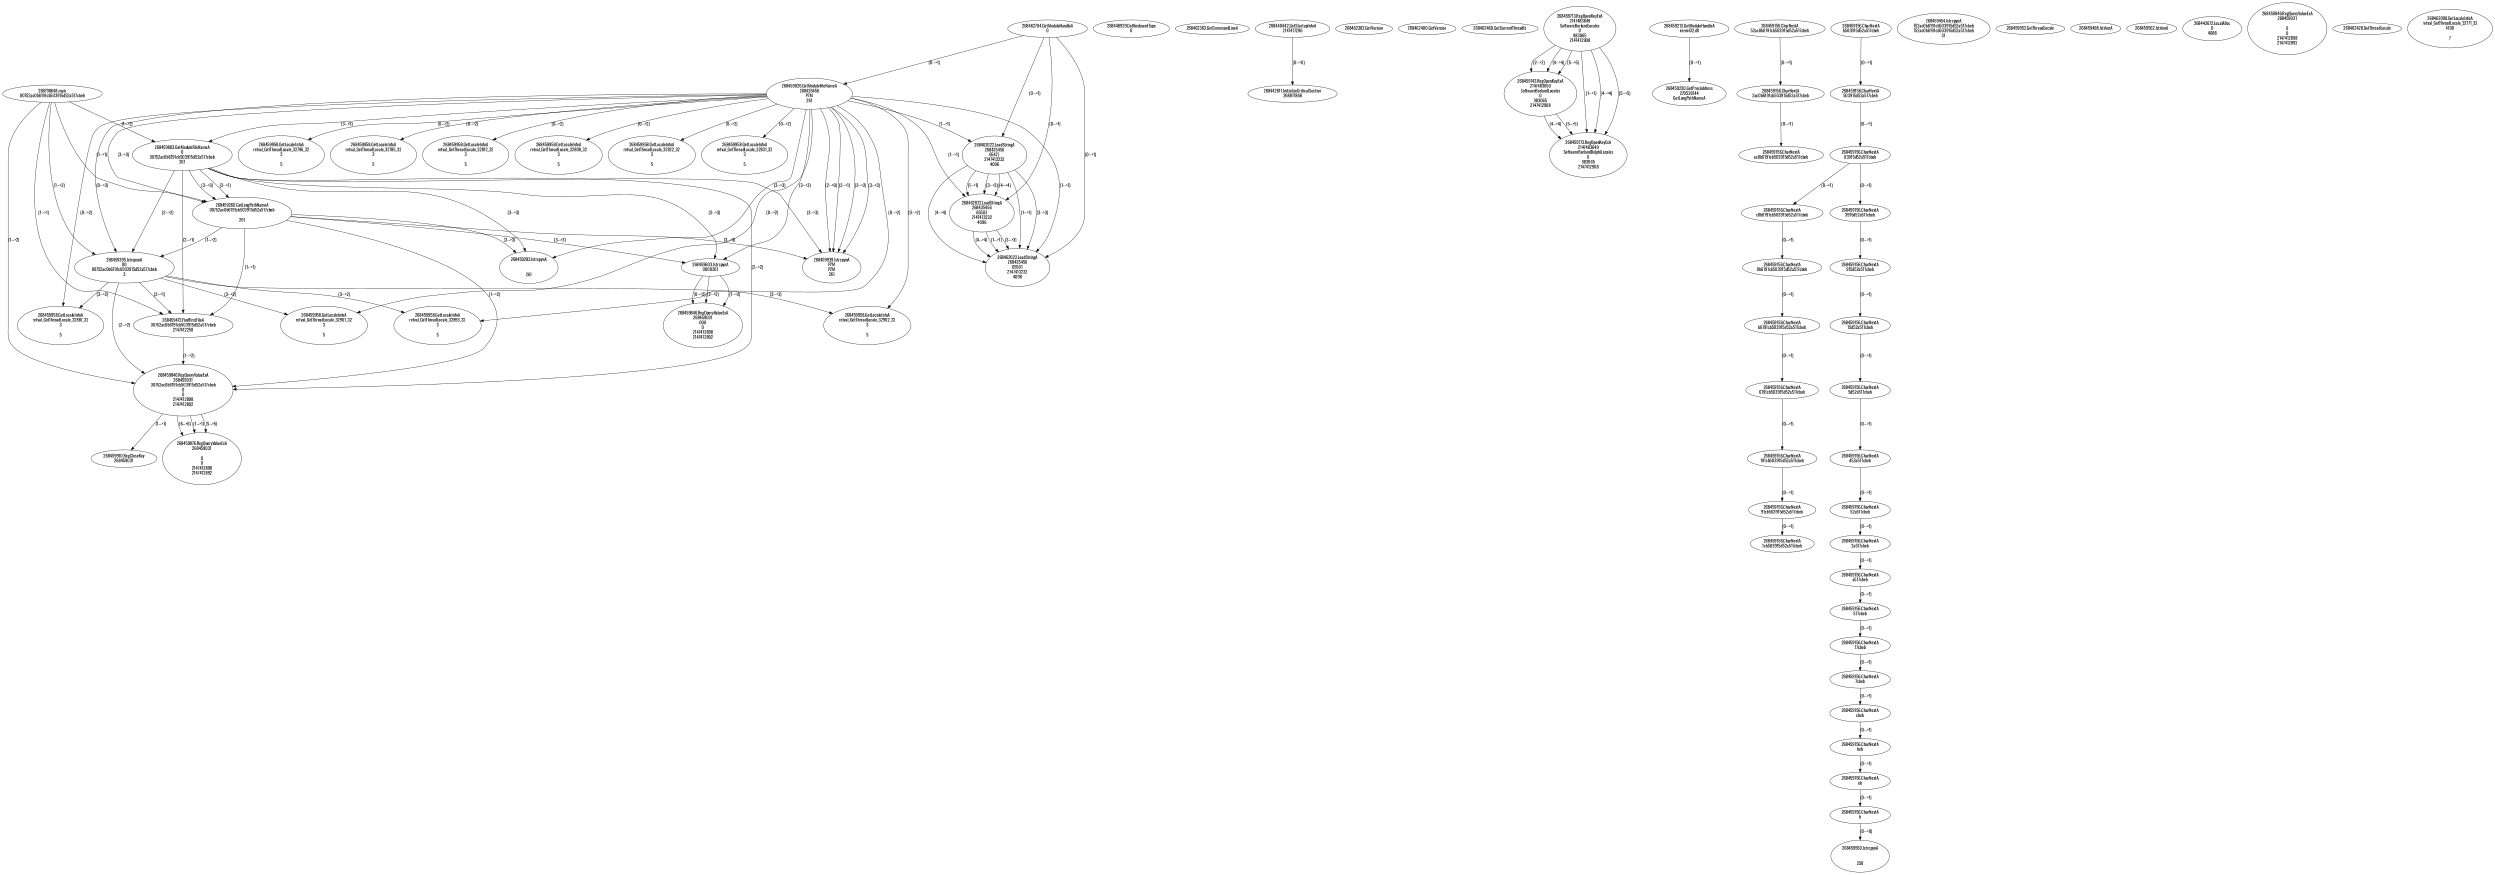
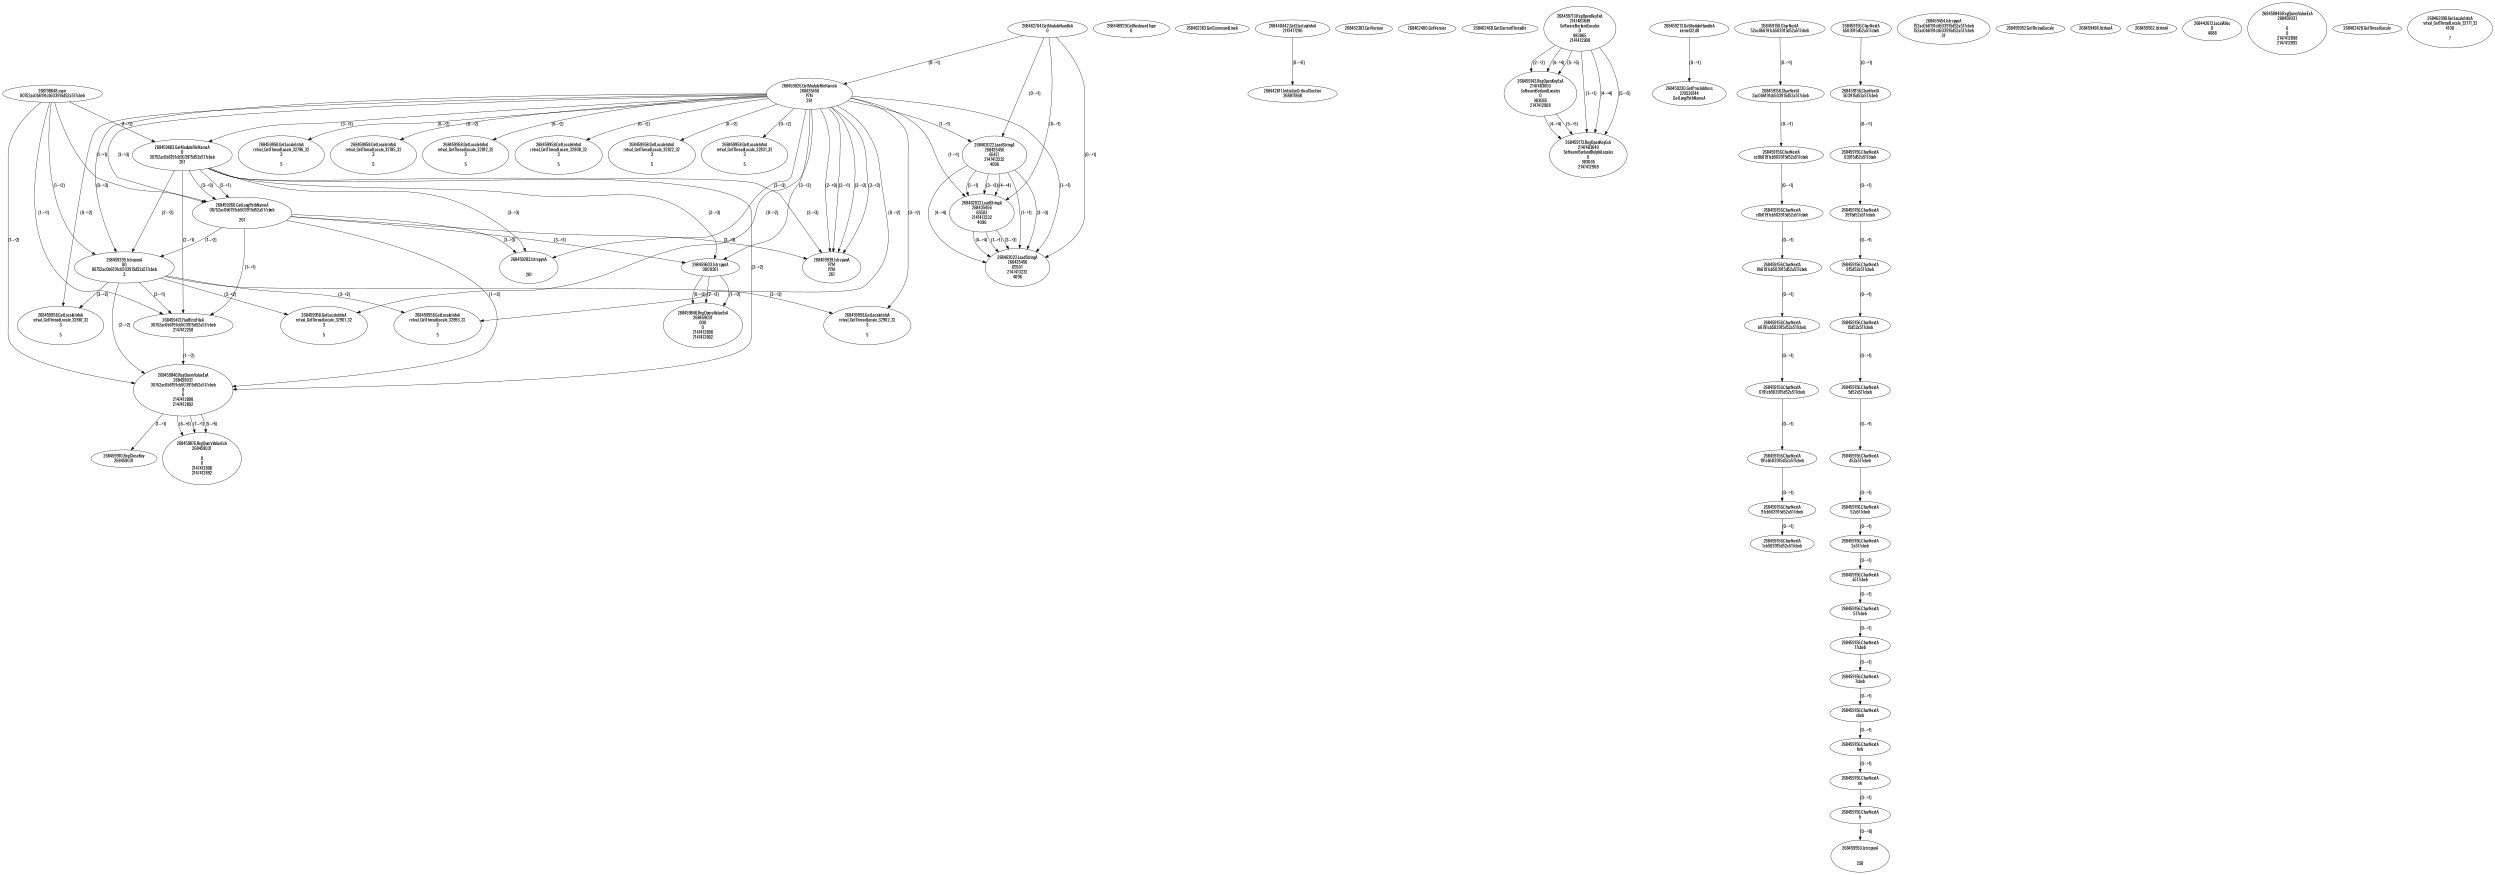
(1823, 183) -> (1782, 182)
